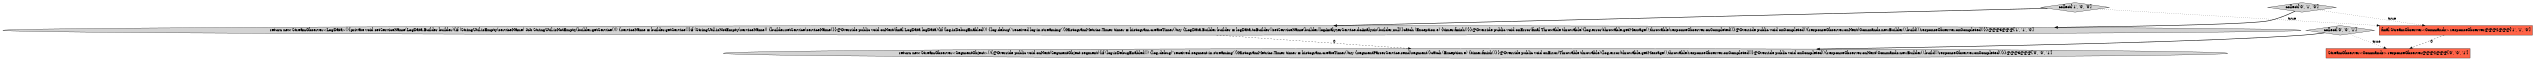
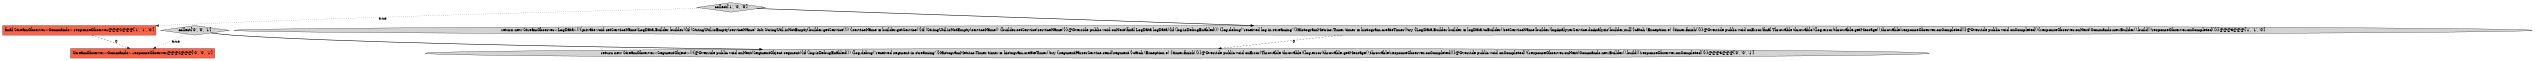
(2302, 7) -> none
